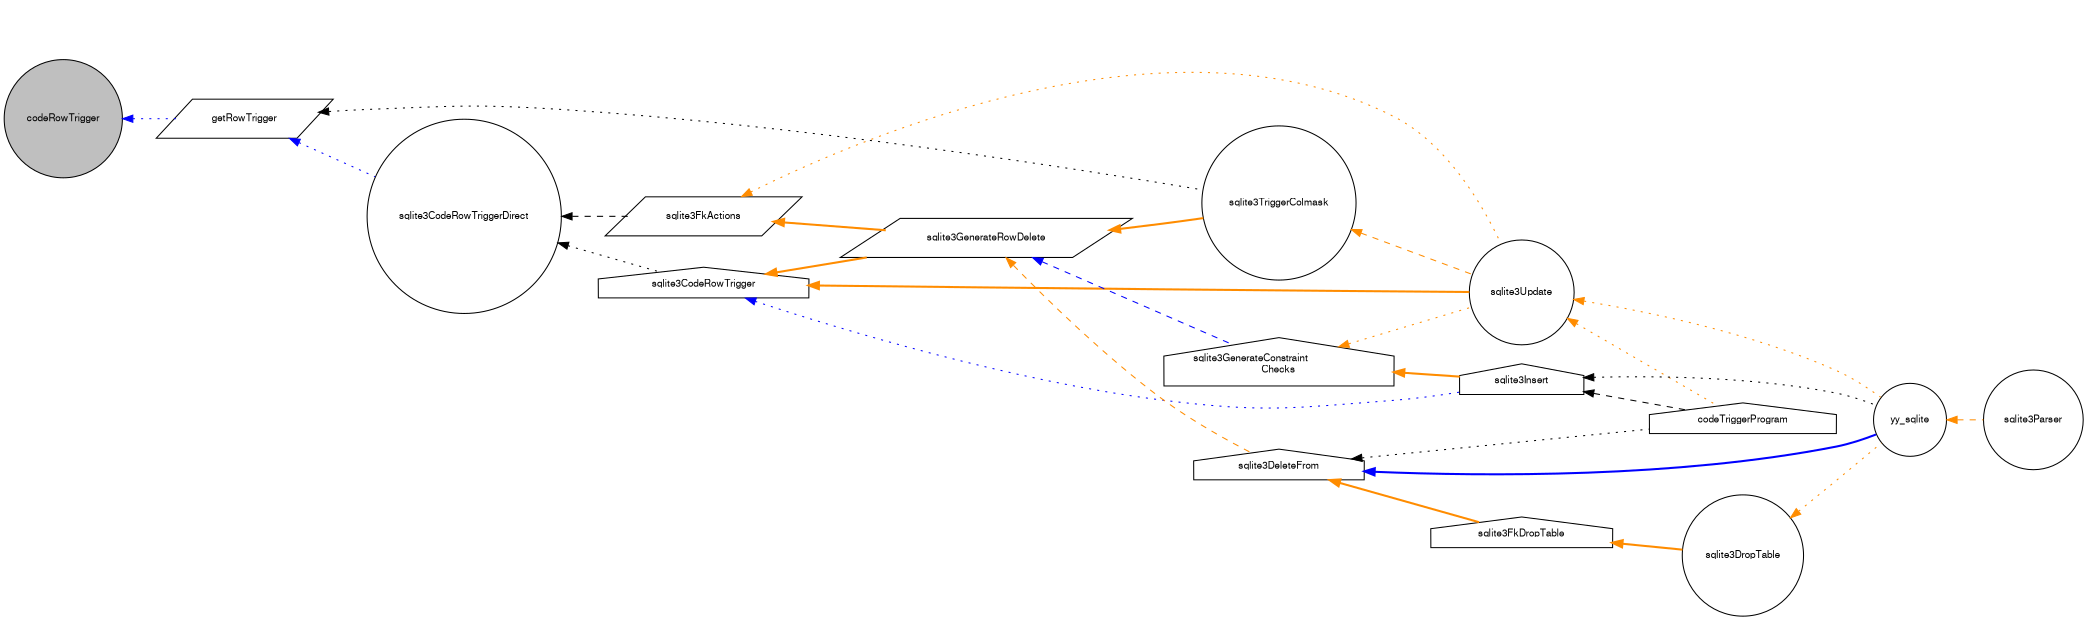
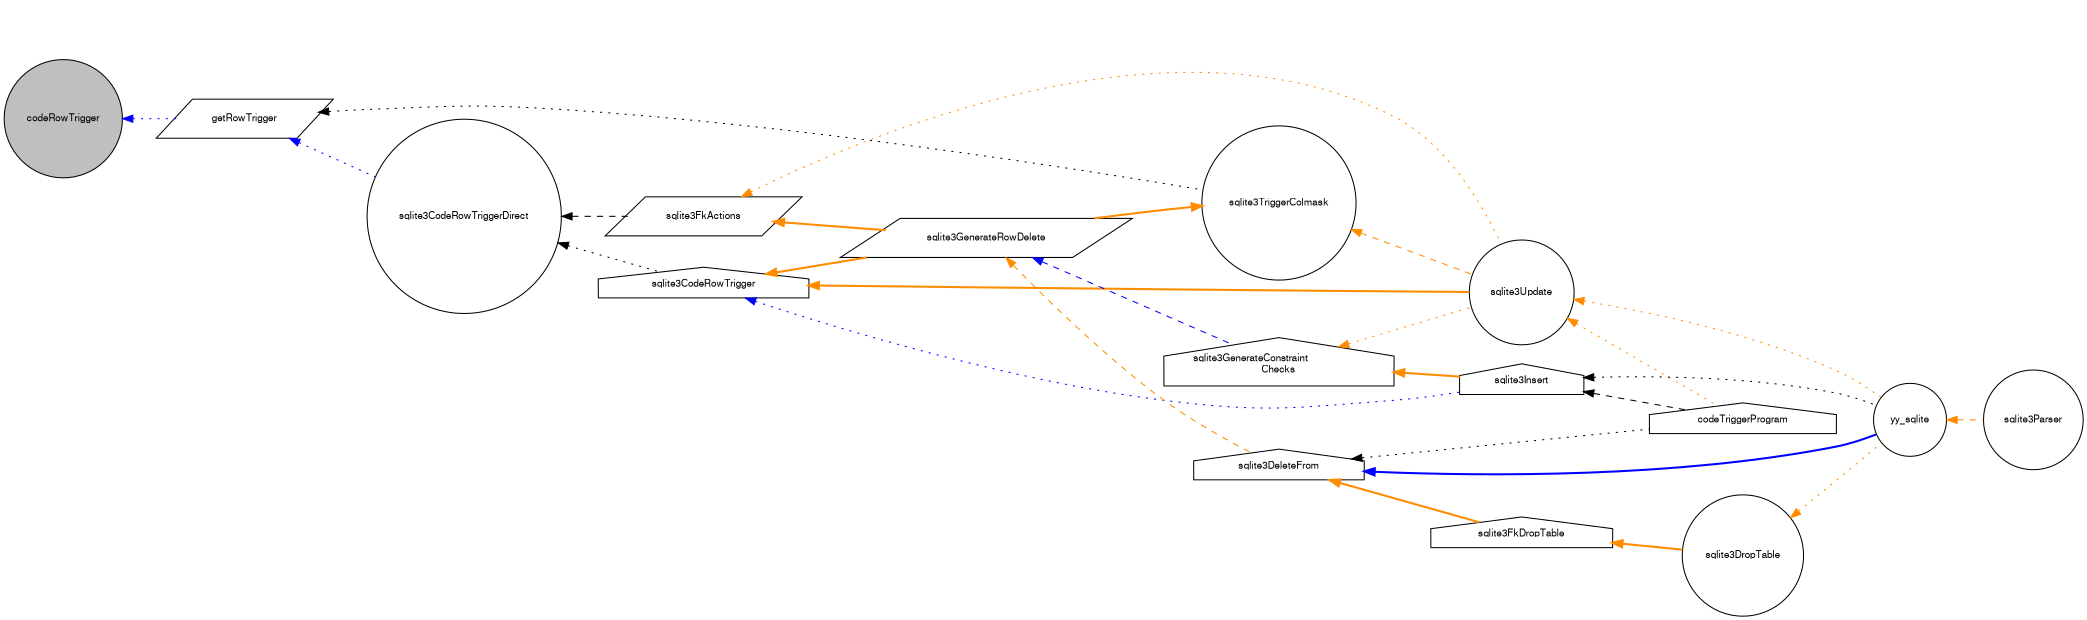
(1162, 224) -> (1143, 212)
